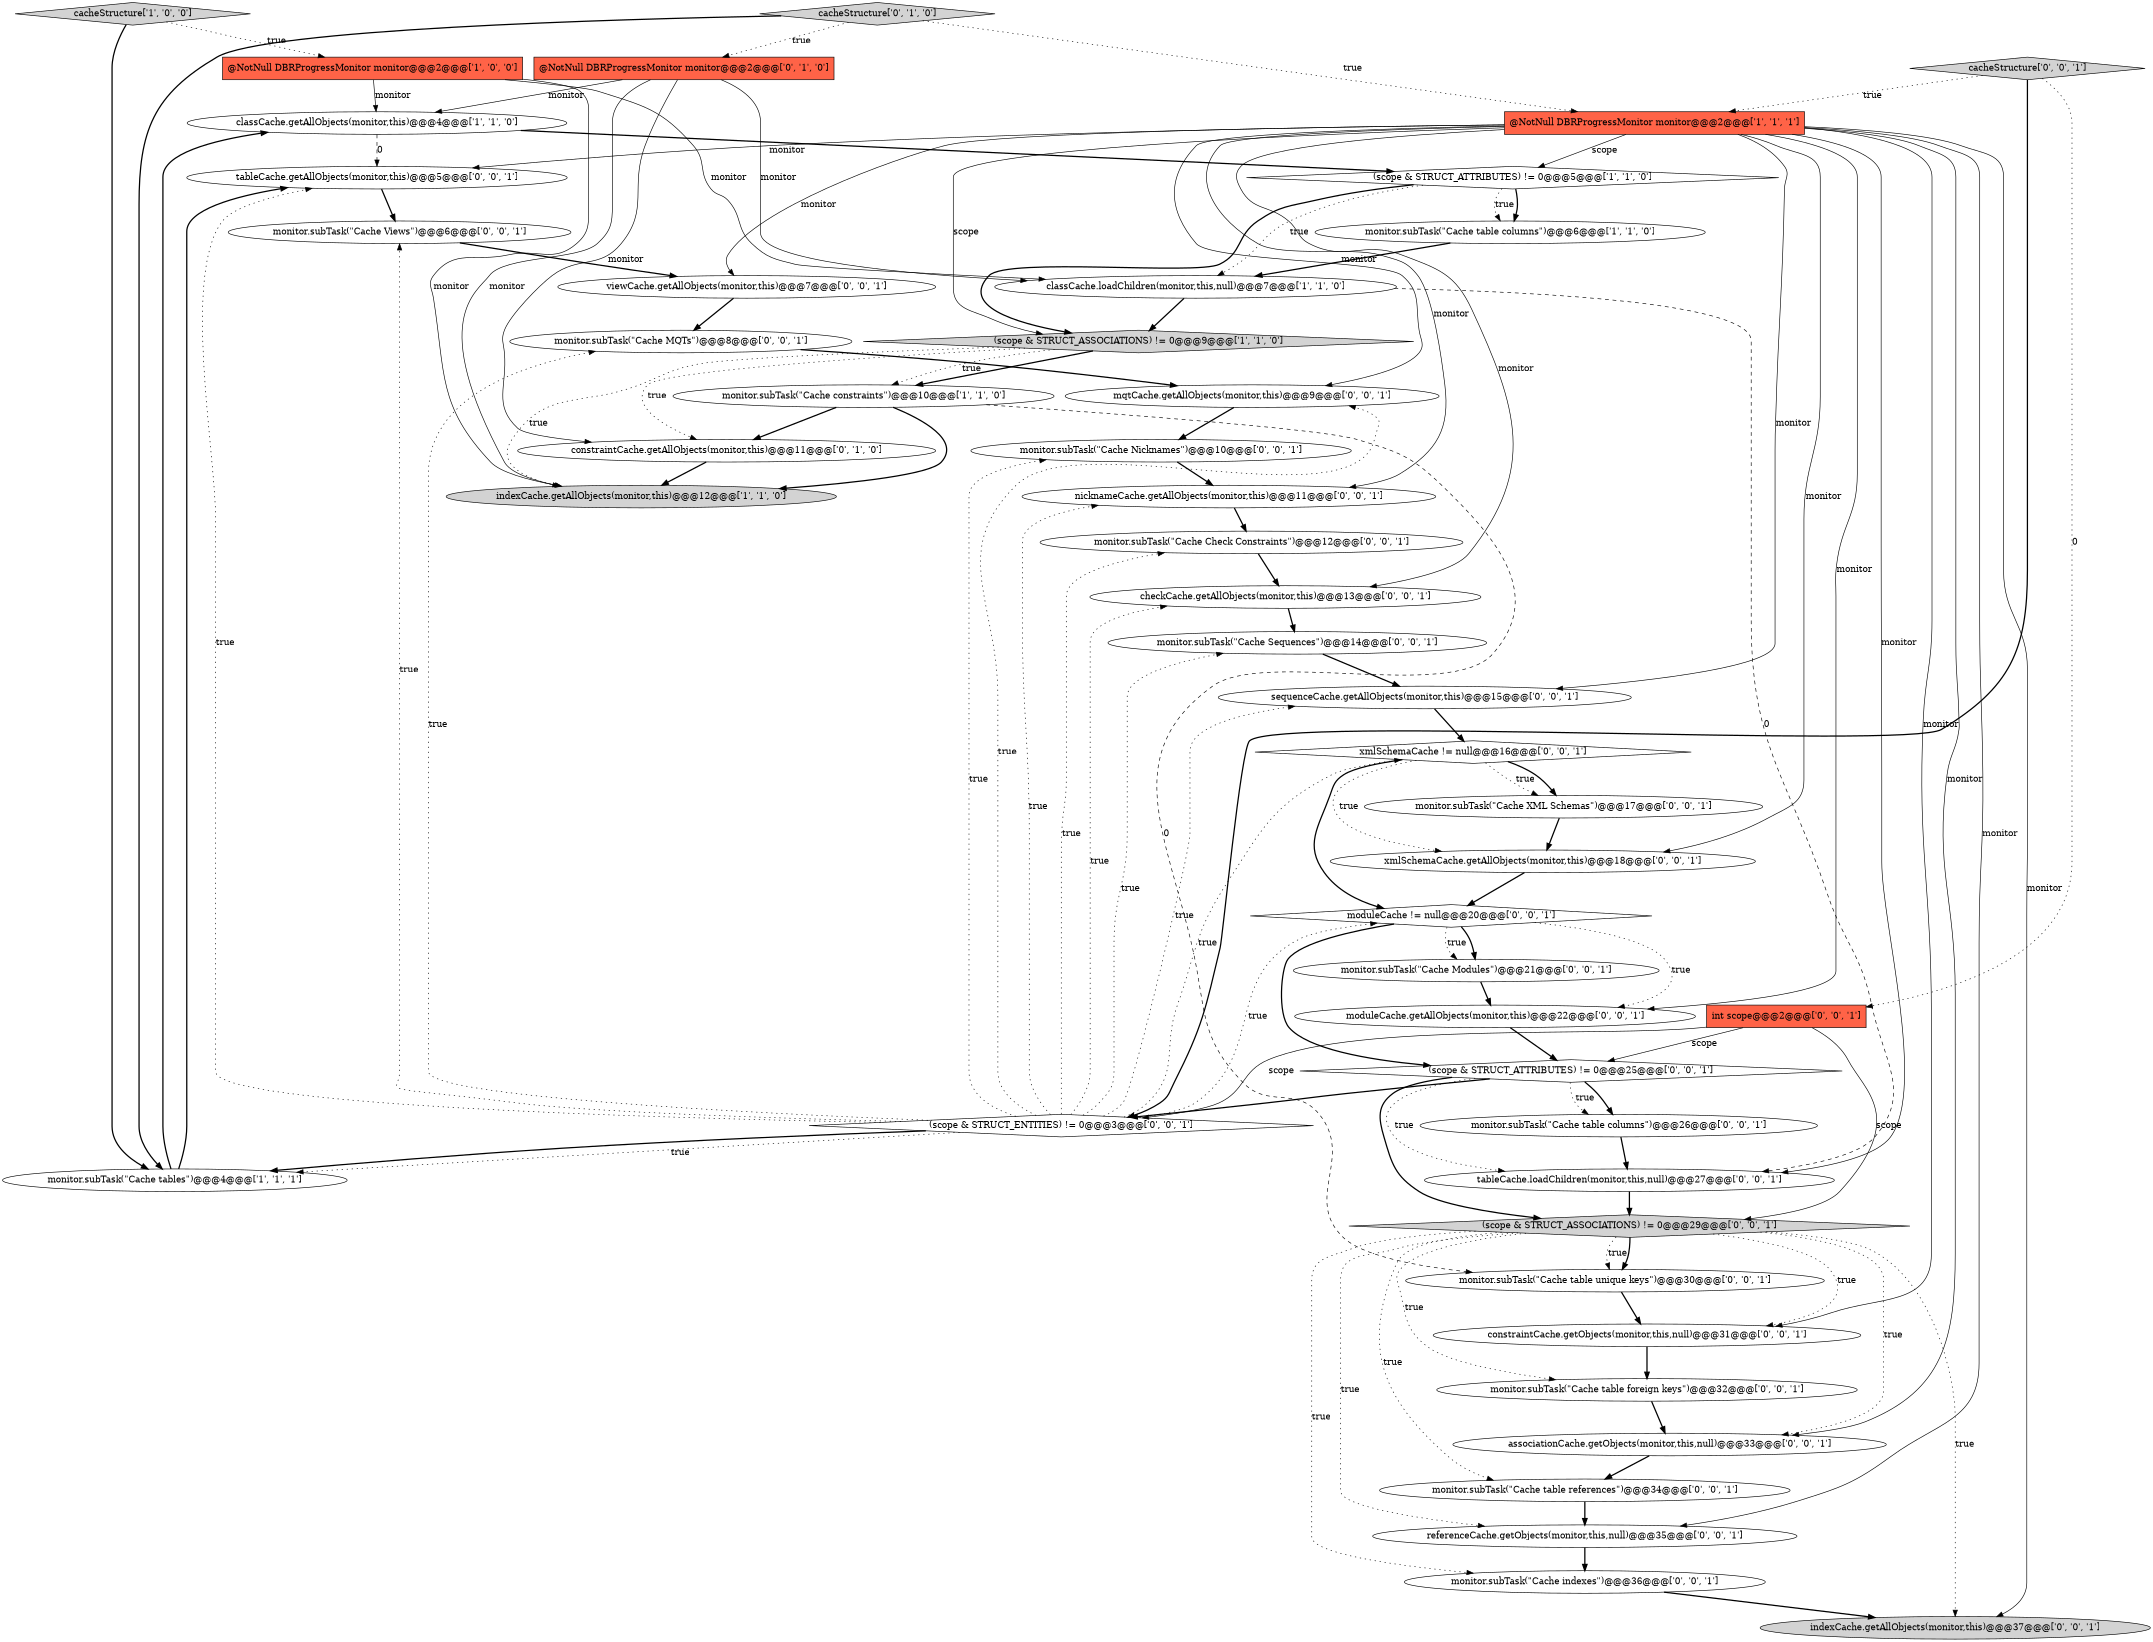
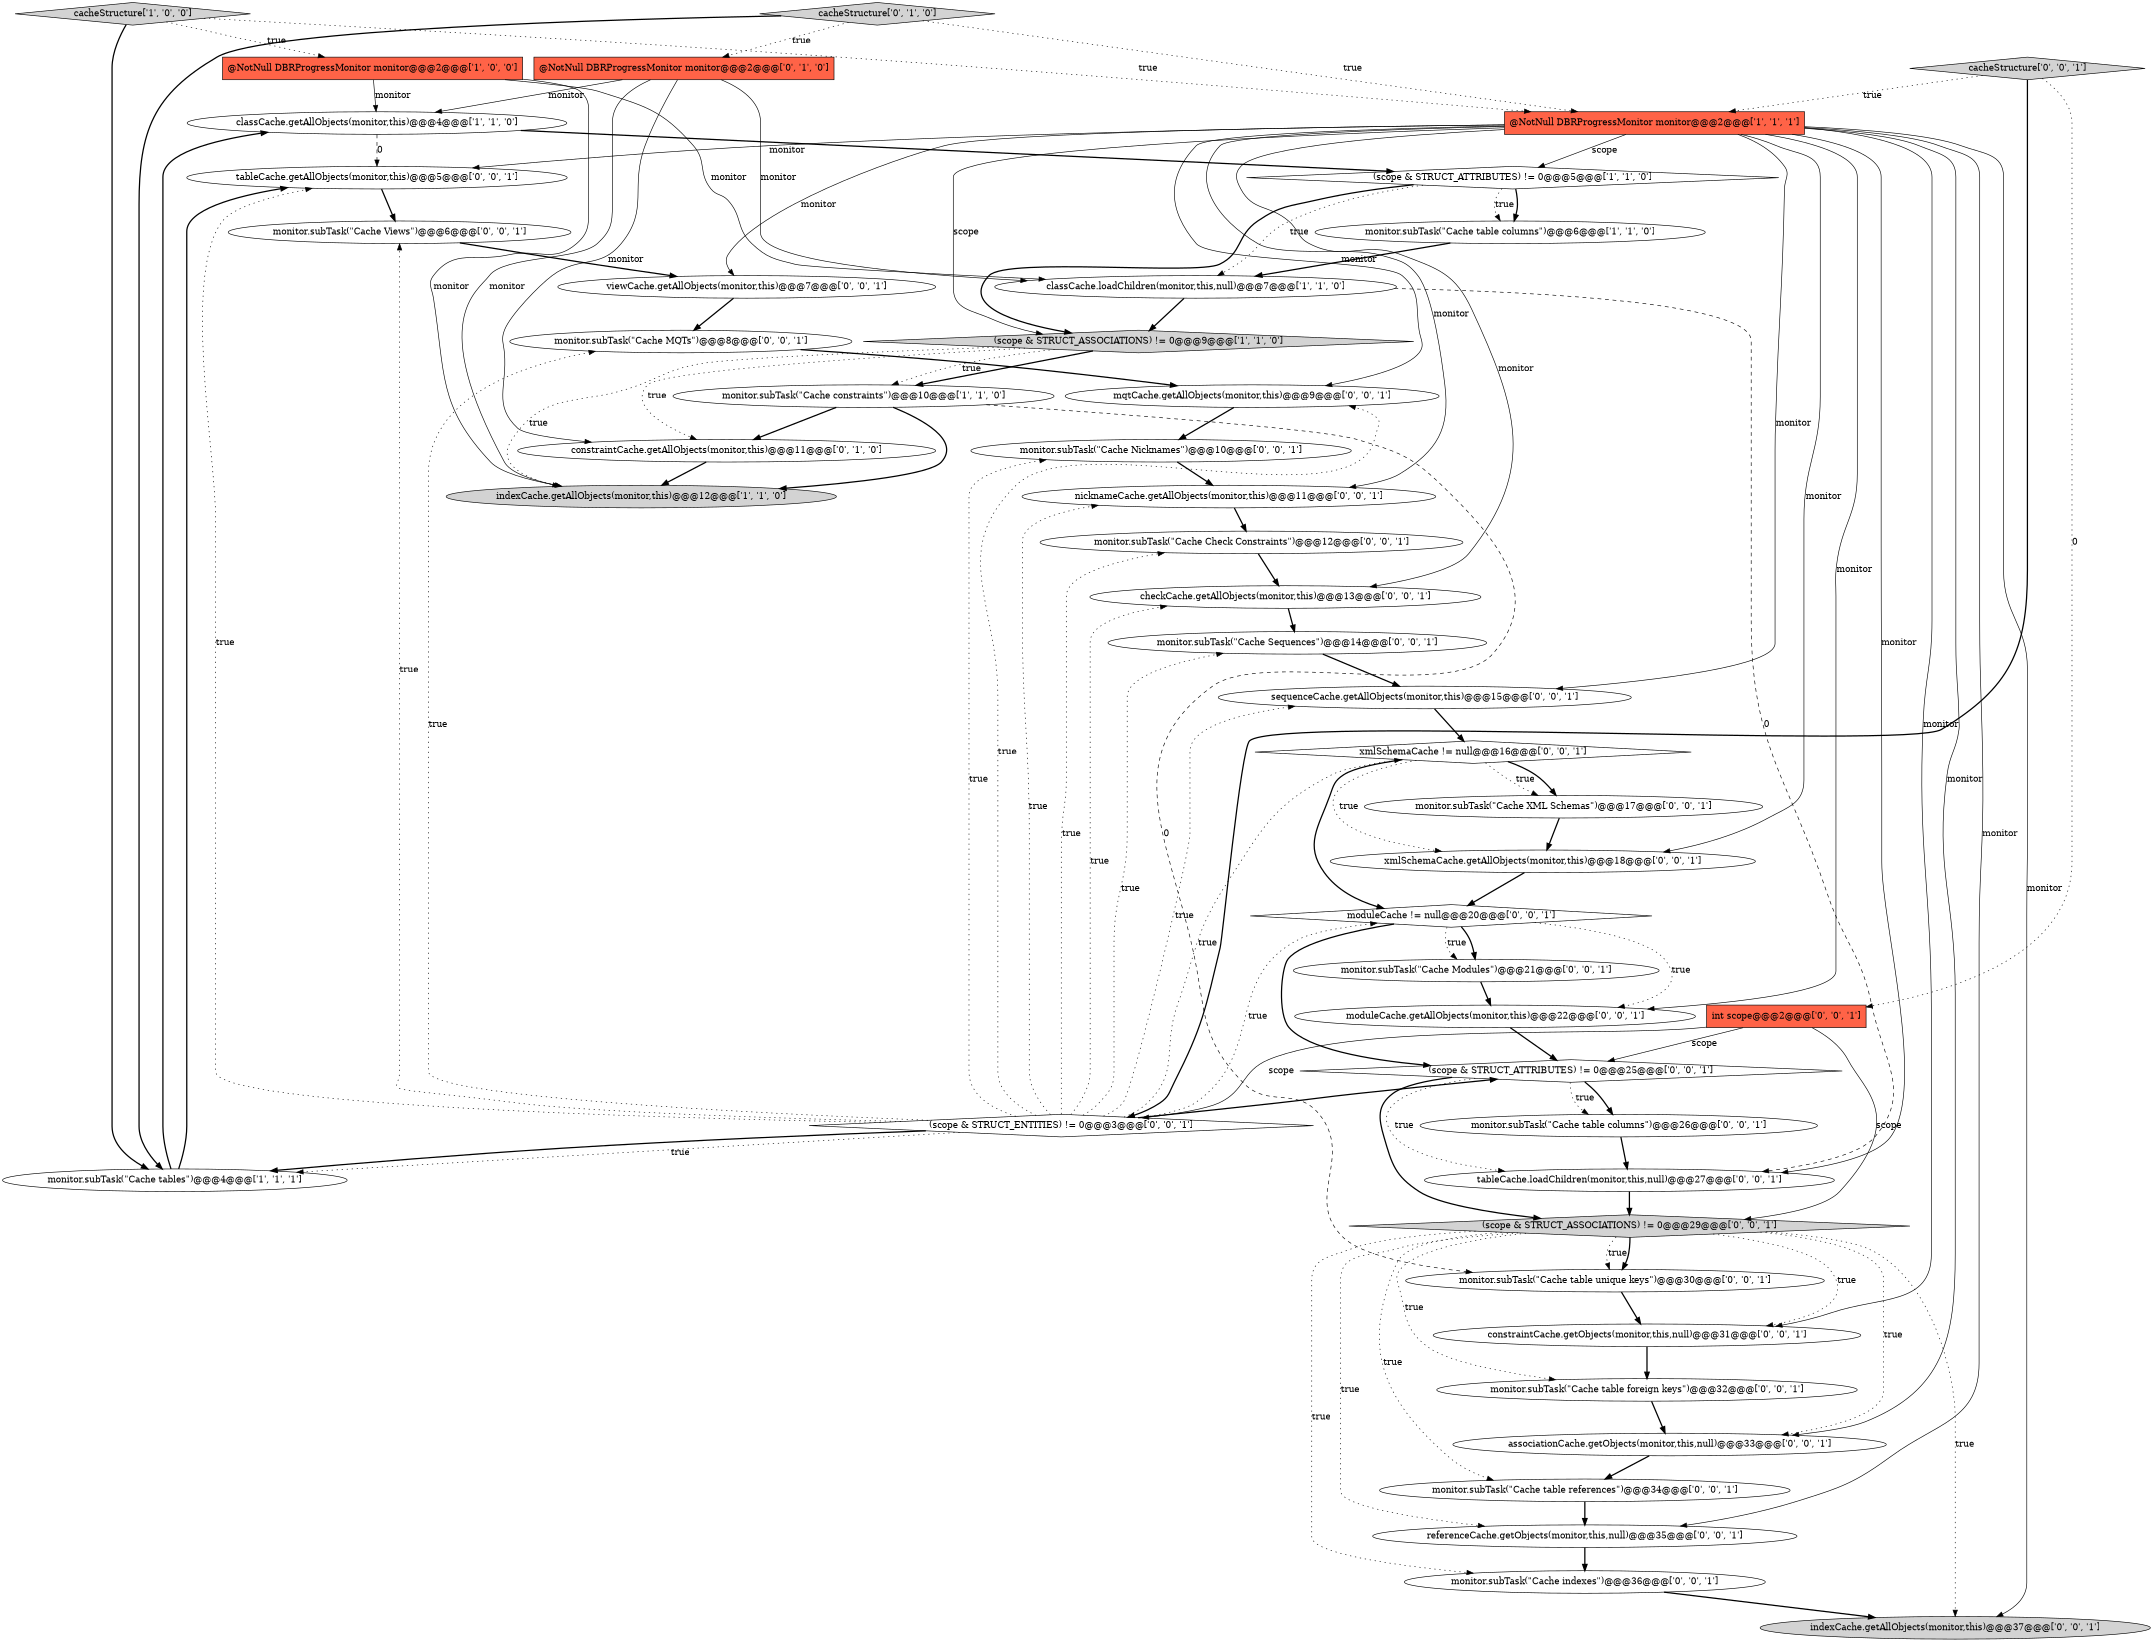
none -> (865, 59)
(1313, 1097) -> (1314, 1099)
